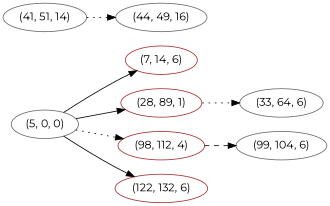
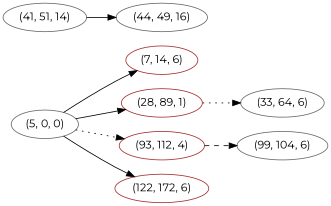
(97, 17) -> (97, 17)
(161, 146) -> (162, 146)
(161, 188) -> (162, 188)
